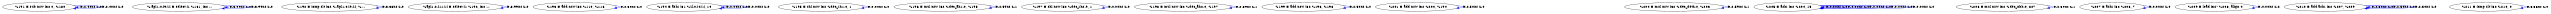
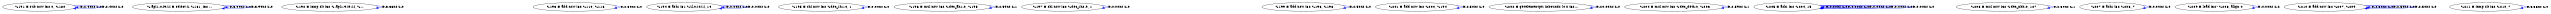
(330, 7) -> (330, 7)
(455, 7) -> none
(1183, 7) -> none
none -> (1540, 7)
(2003, 7) -> (2003, 7)
(2326, 7) -> (2326, 7)
(2486, 7) -> (2486, 7)
